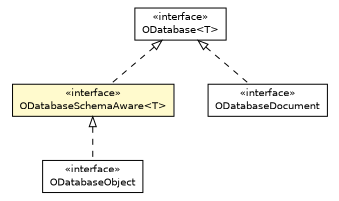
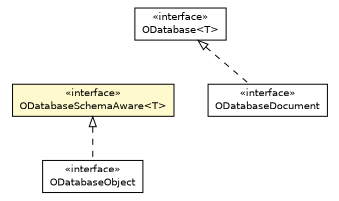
(132, 66) -> none
